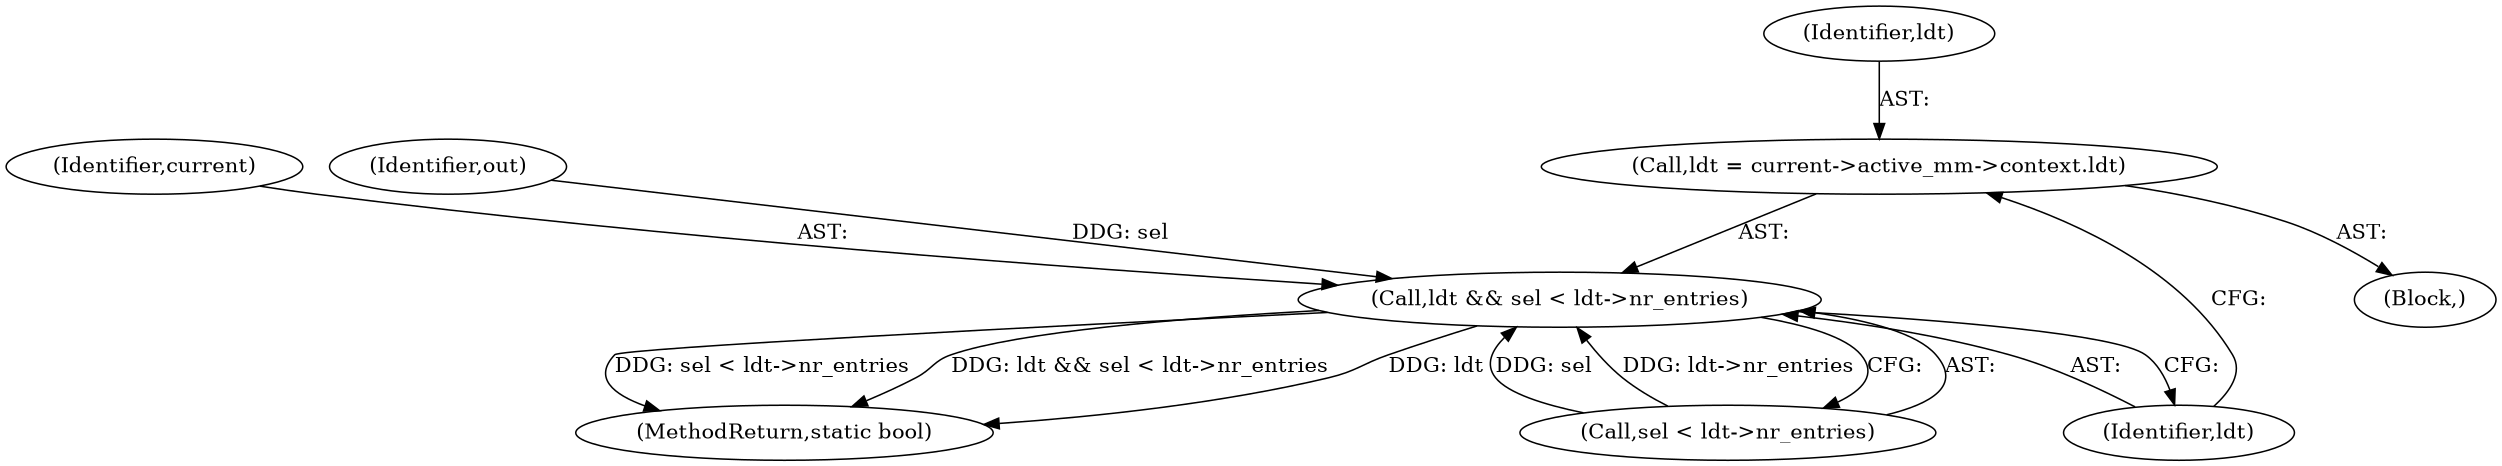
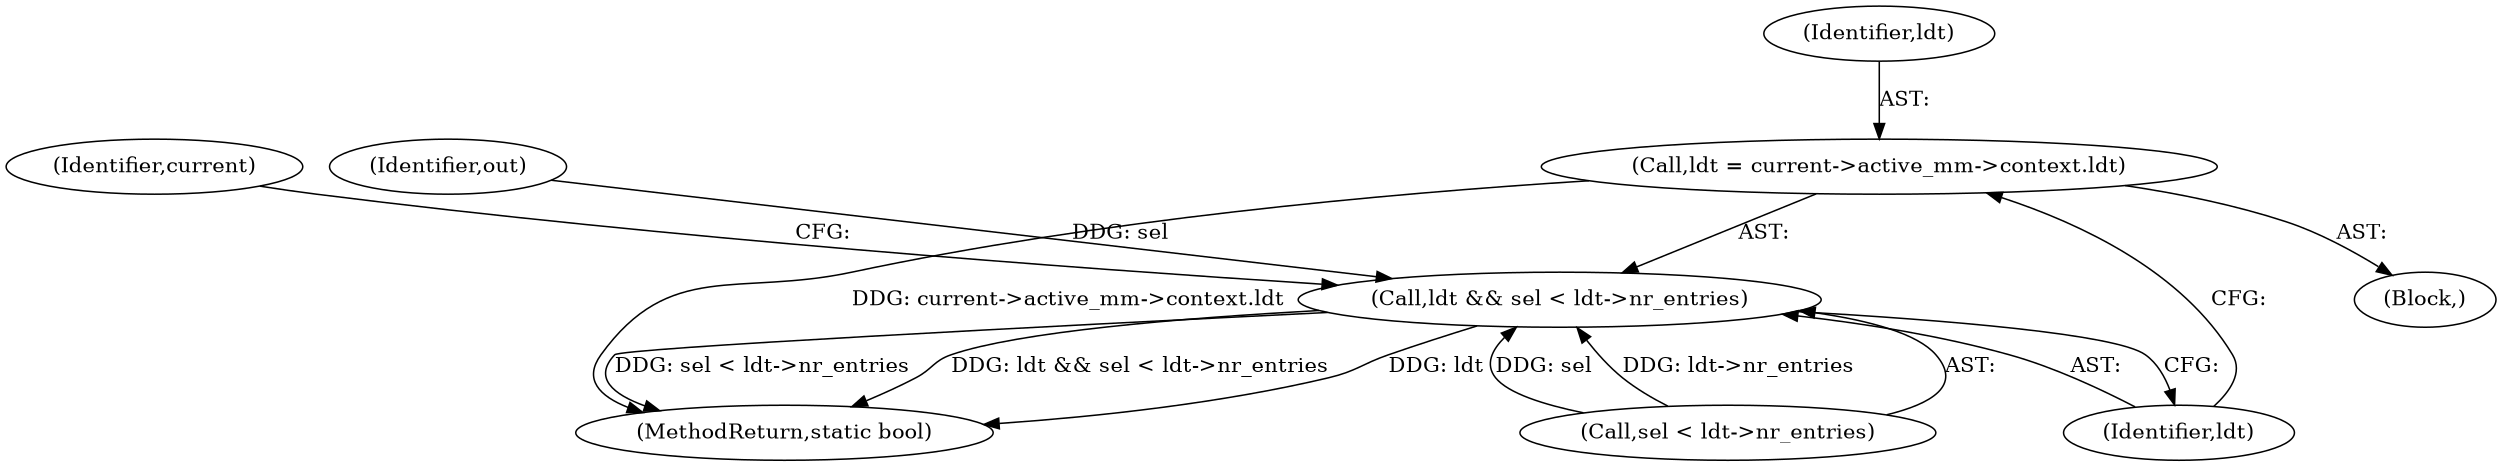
none -> (1101, 229)
(827, 233) -> (827, 233)
(1843, 341) -> none
